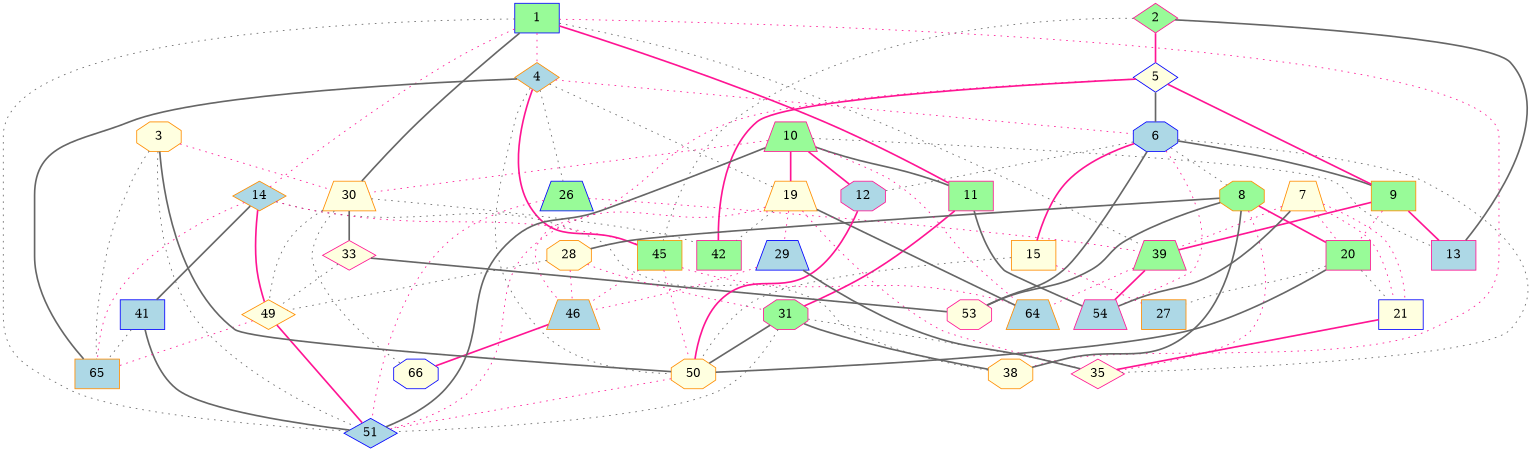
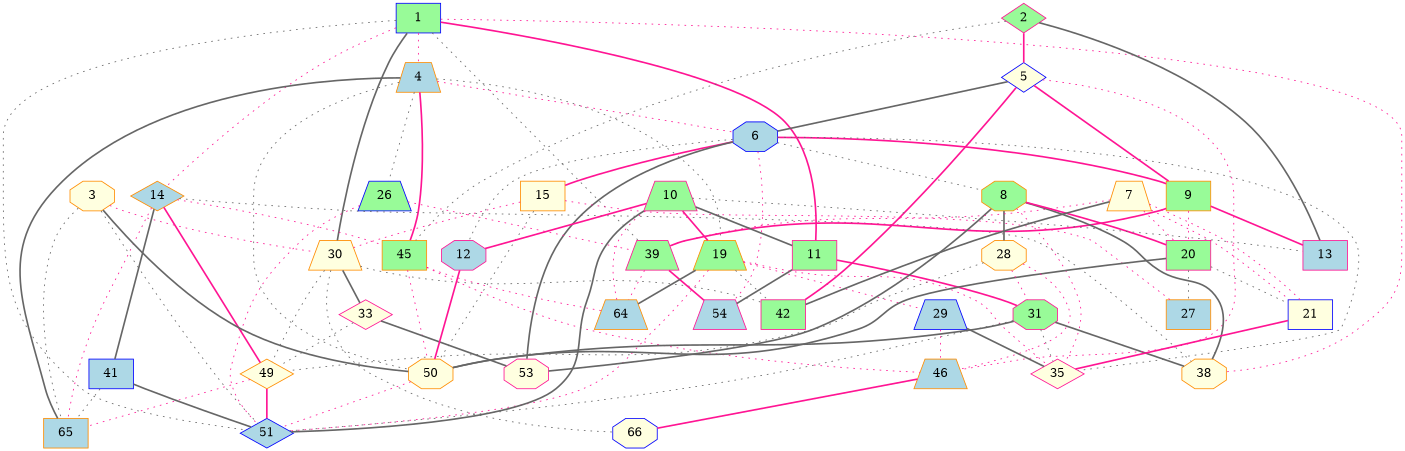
(537, 77) -> (418, 77)
(1275, 159) -> (973, 148)
(568, 167) -> (441, 222)
(791, 196) -> (720, 255)
(1213, 274) -> (956, 247)
